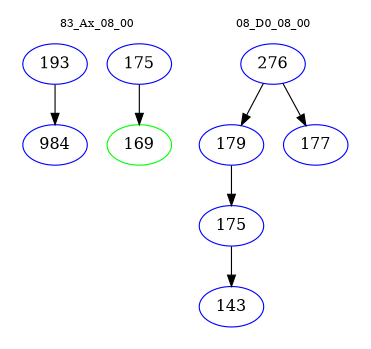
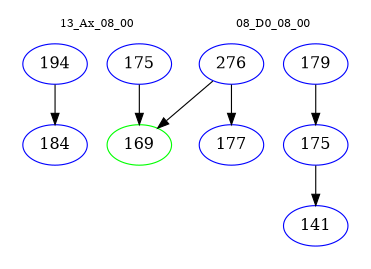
(97, 24) -> (97, 24)
(55, 64) -> (55, 64)
(255, 99) -> (198, 94)
(55, 145) -> (55, 145)
(231, 307) -> (316, 226)
